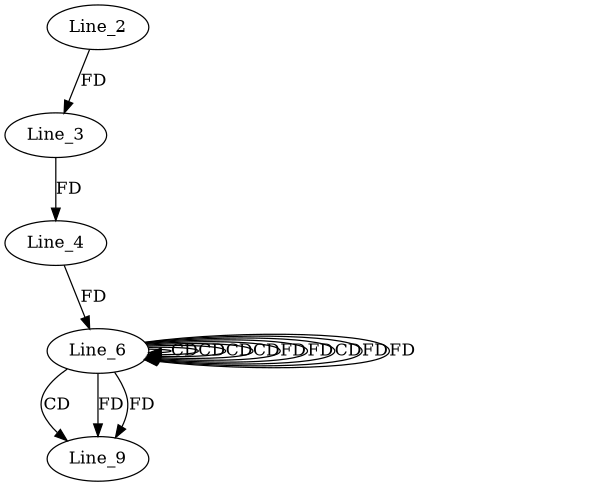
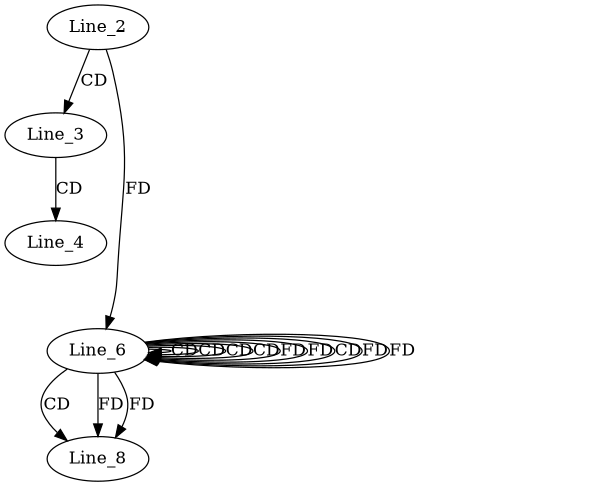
(94, 81) -> (94, 81)
(69, 189) -> (69, 189)
(75, 291) -> (124, 183)
(98, 459) -> (98, 459)
